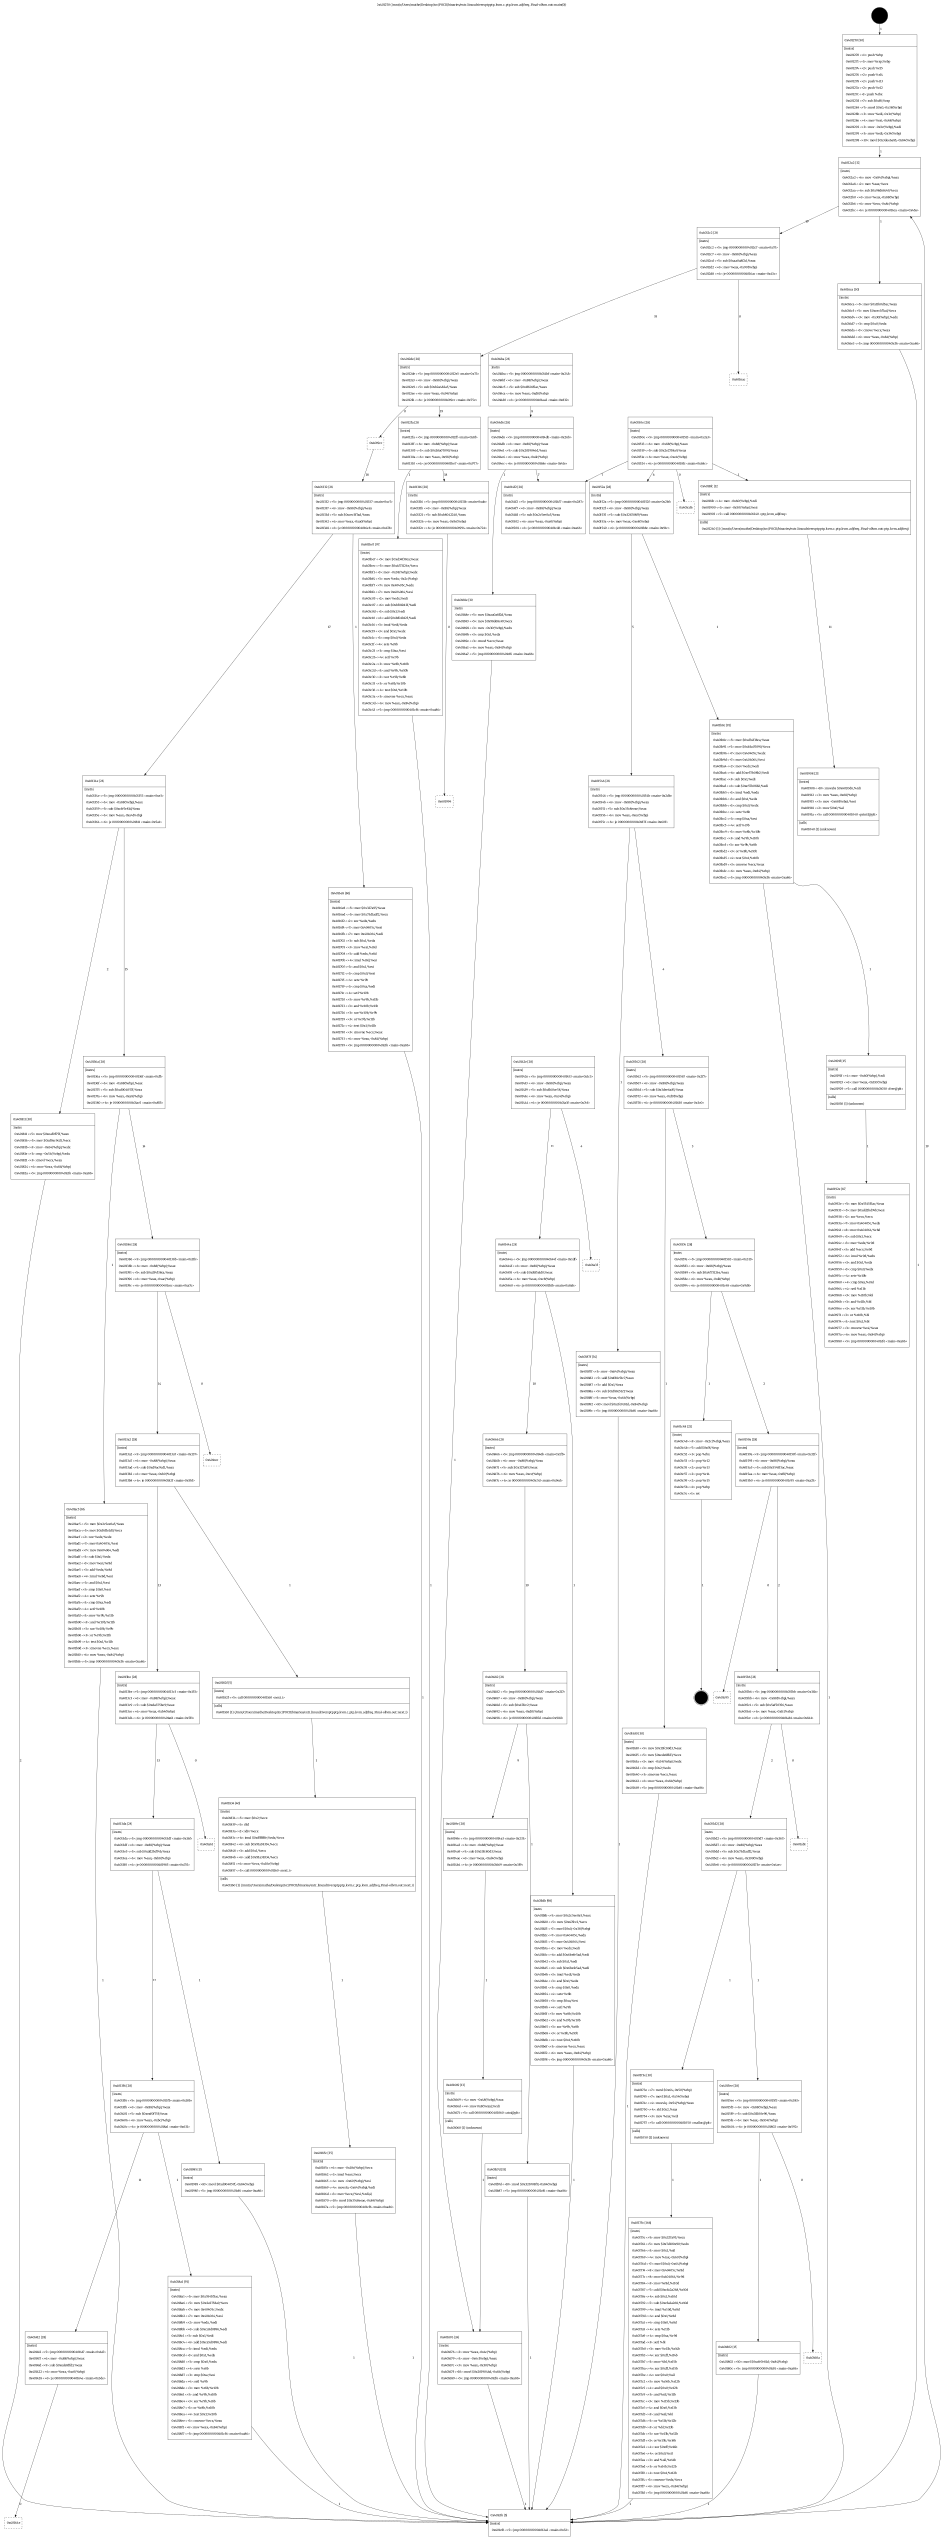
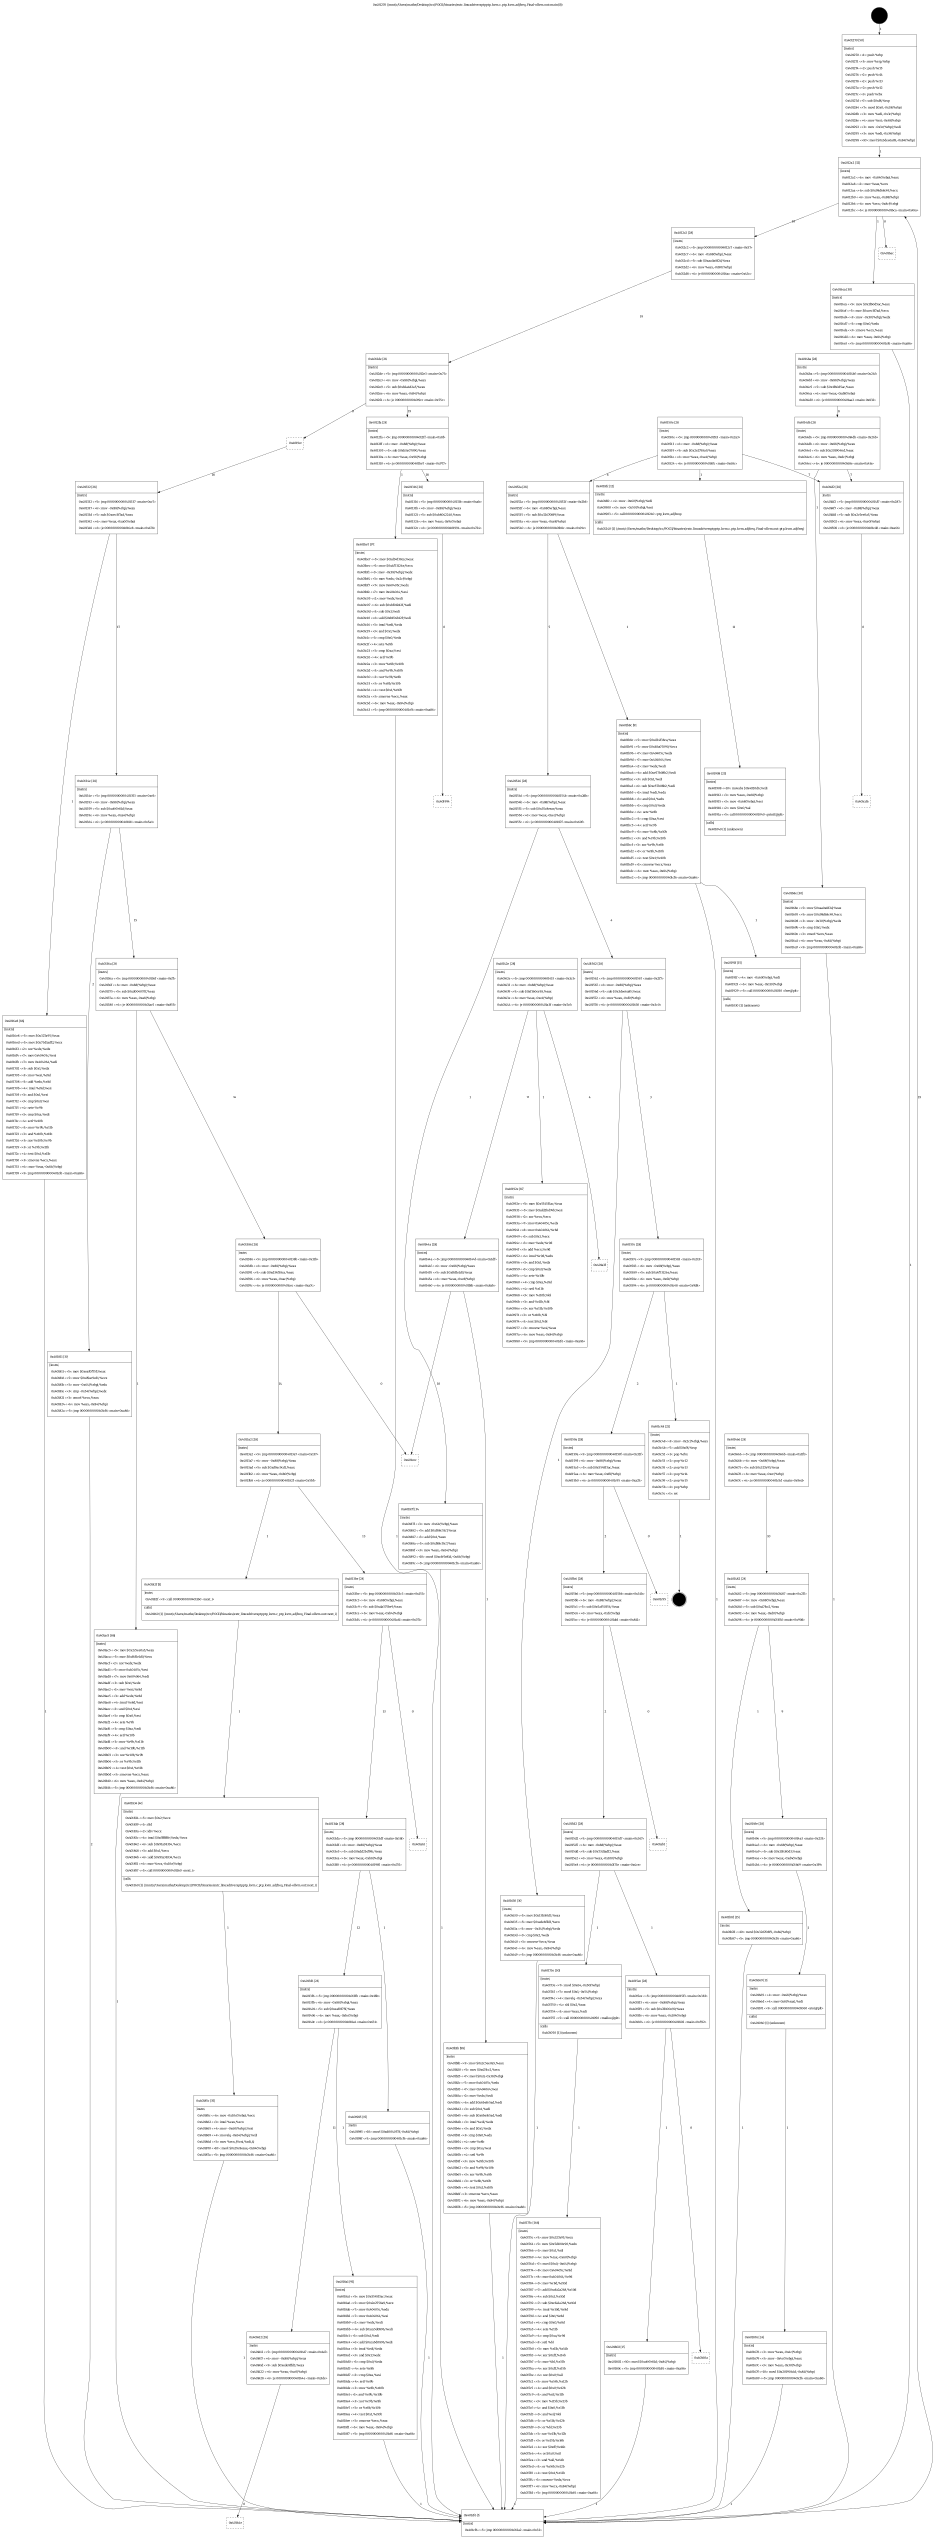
(738, 326) -> (884, 231)
(680, 485) -> (862, 664)
(866, 1145) -> (539, 1096)
(531, 1362) -> (432, 1368)
(451, 1496) -> (833, 1872)
